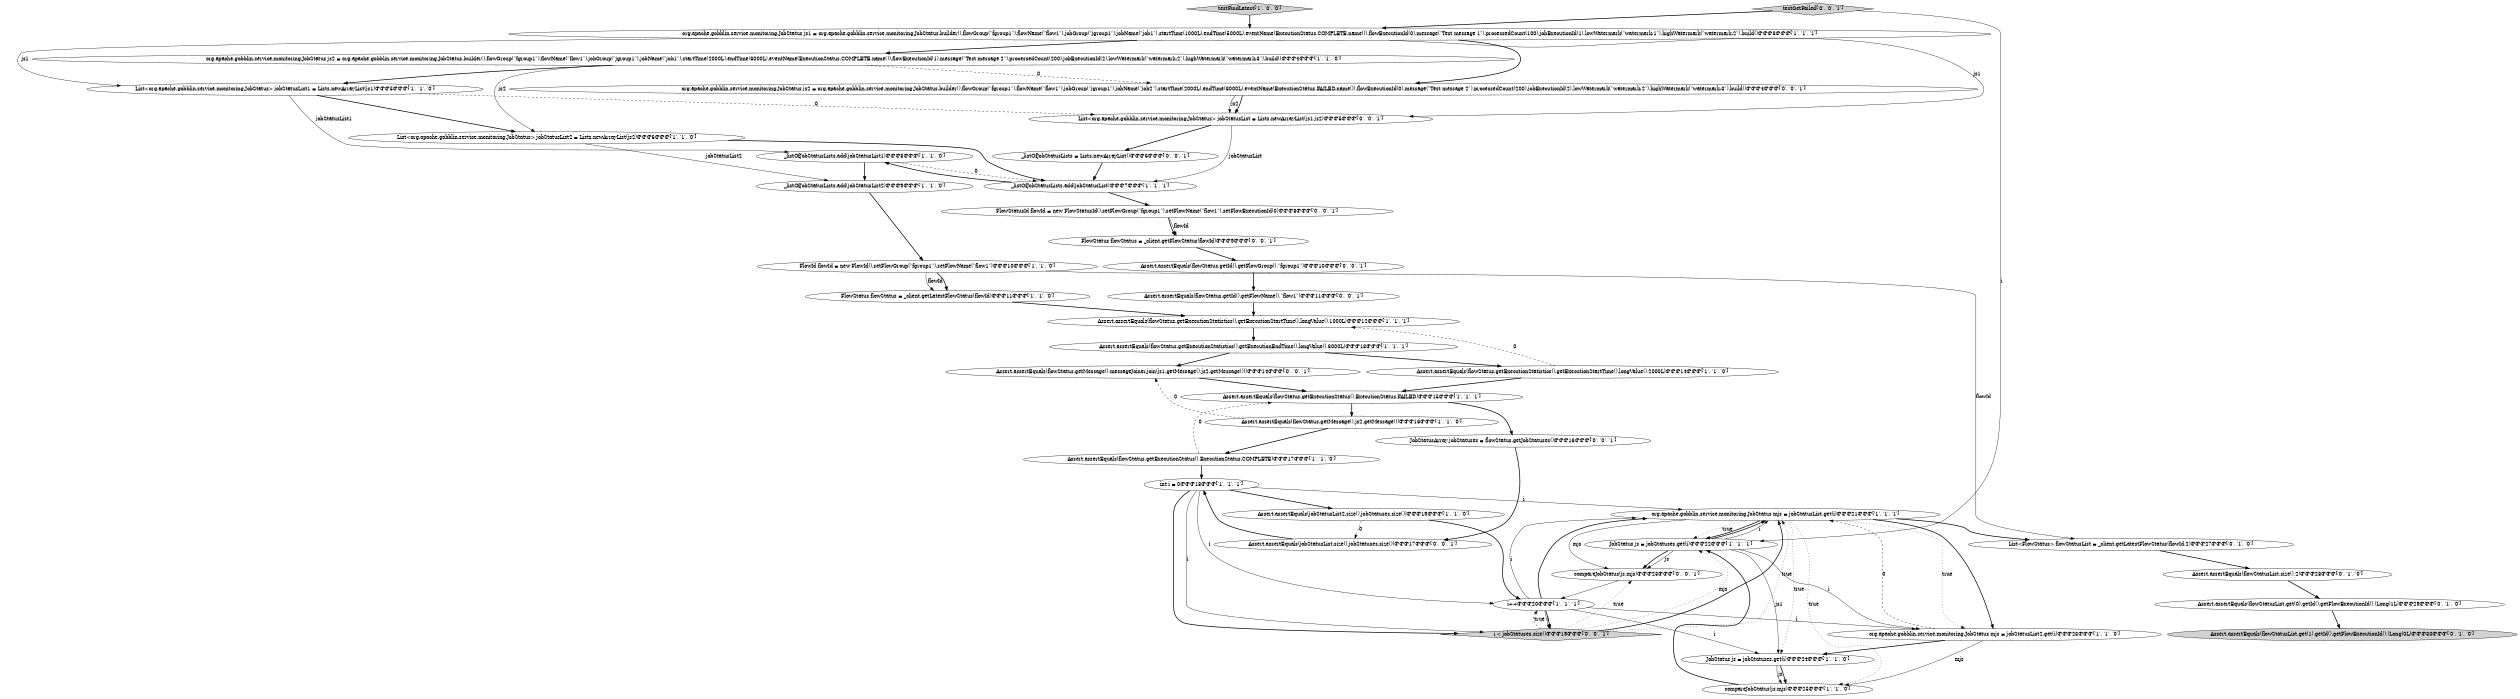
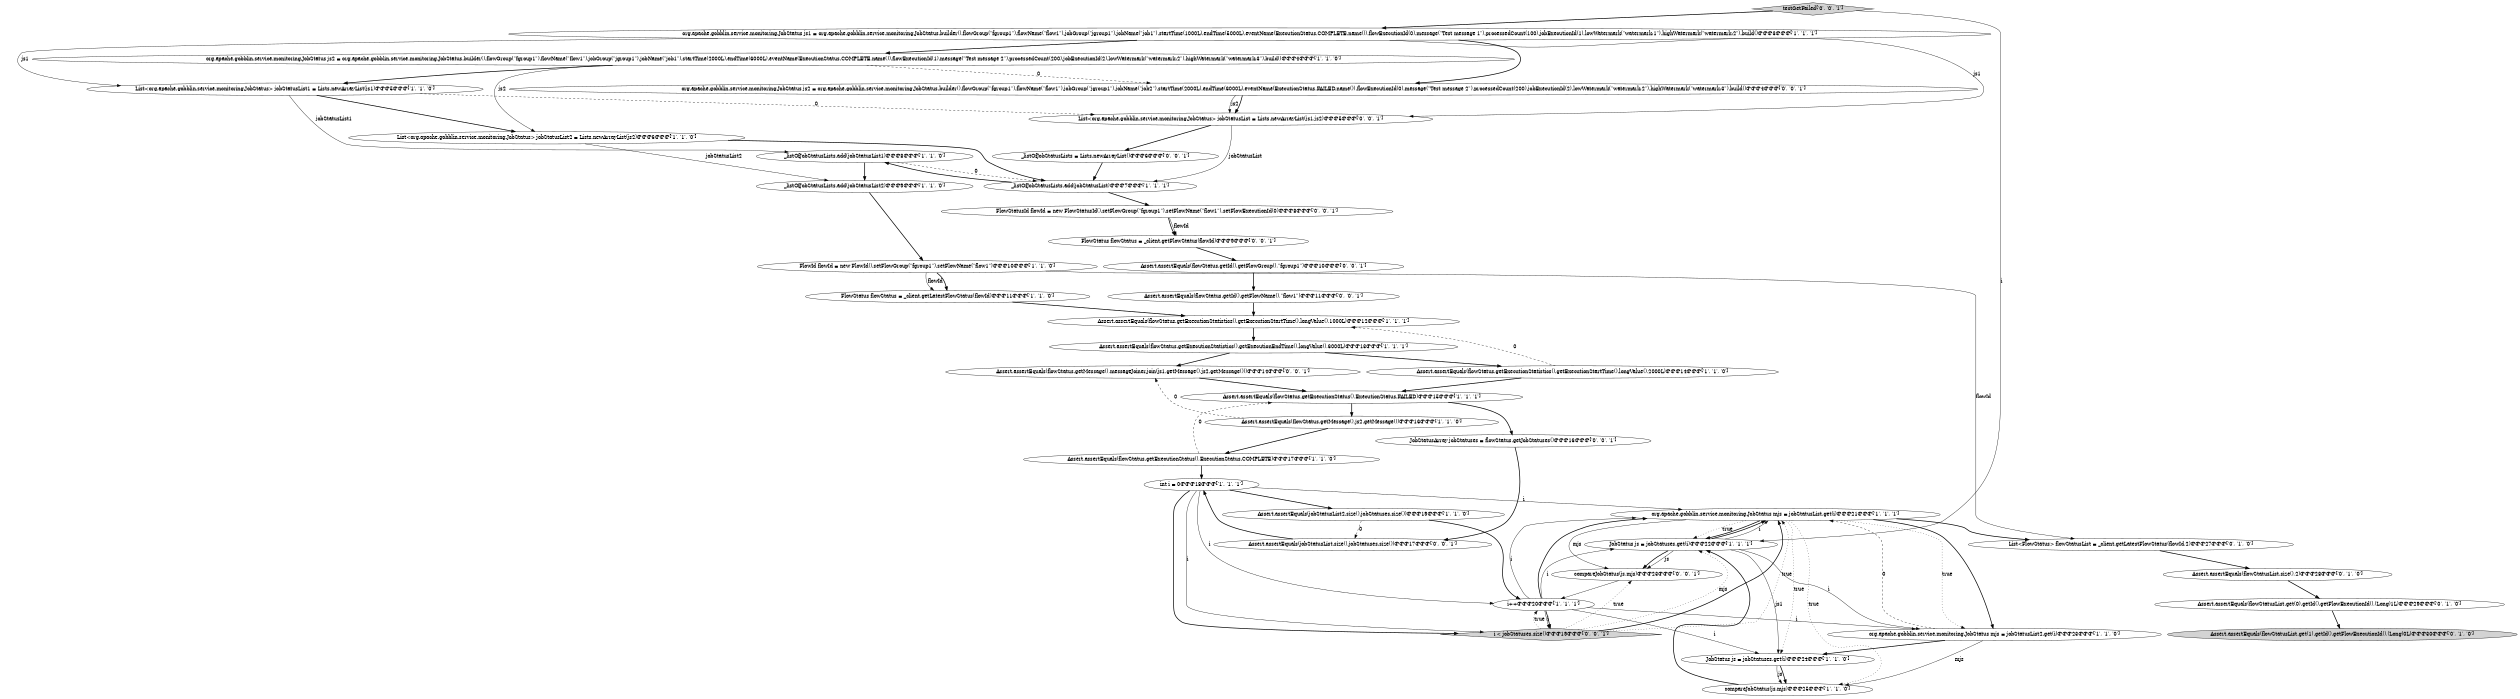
(1250, 9) -> none
none -> (1562, 559)
(1534, 622) -> (1534, 622)
